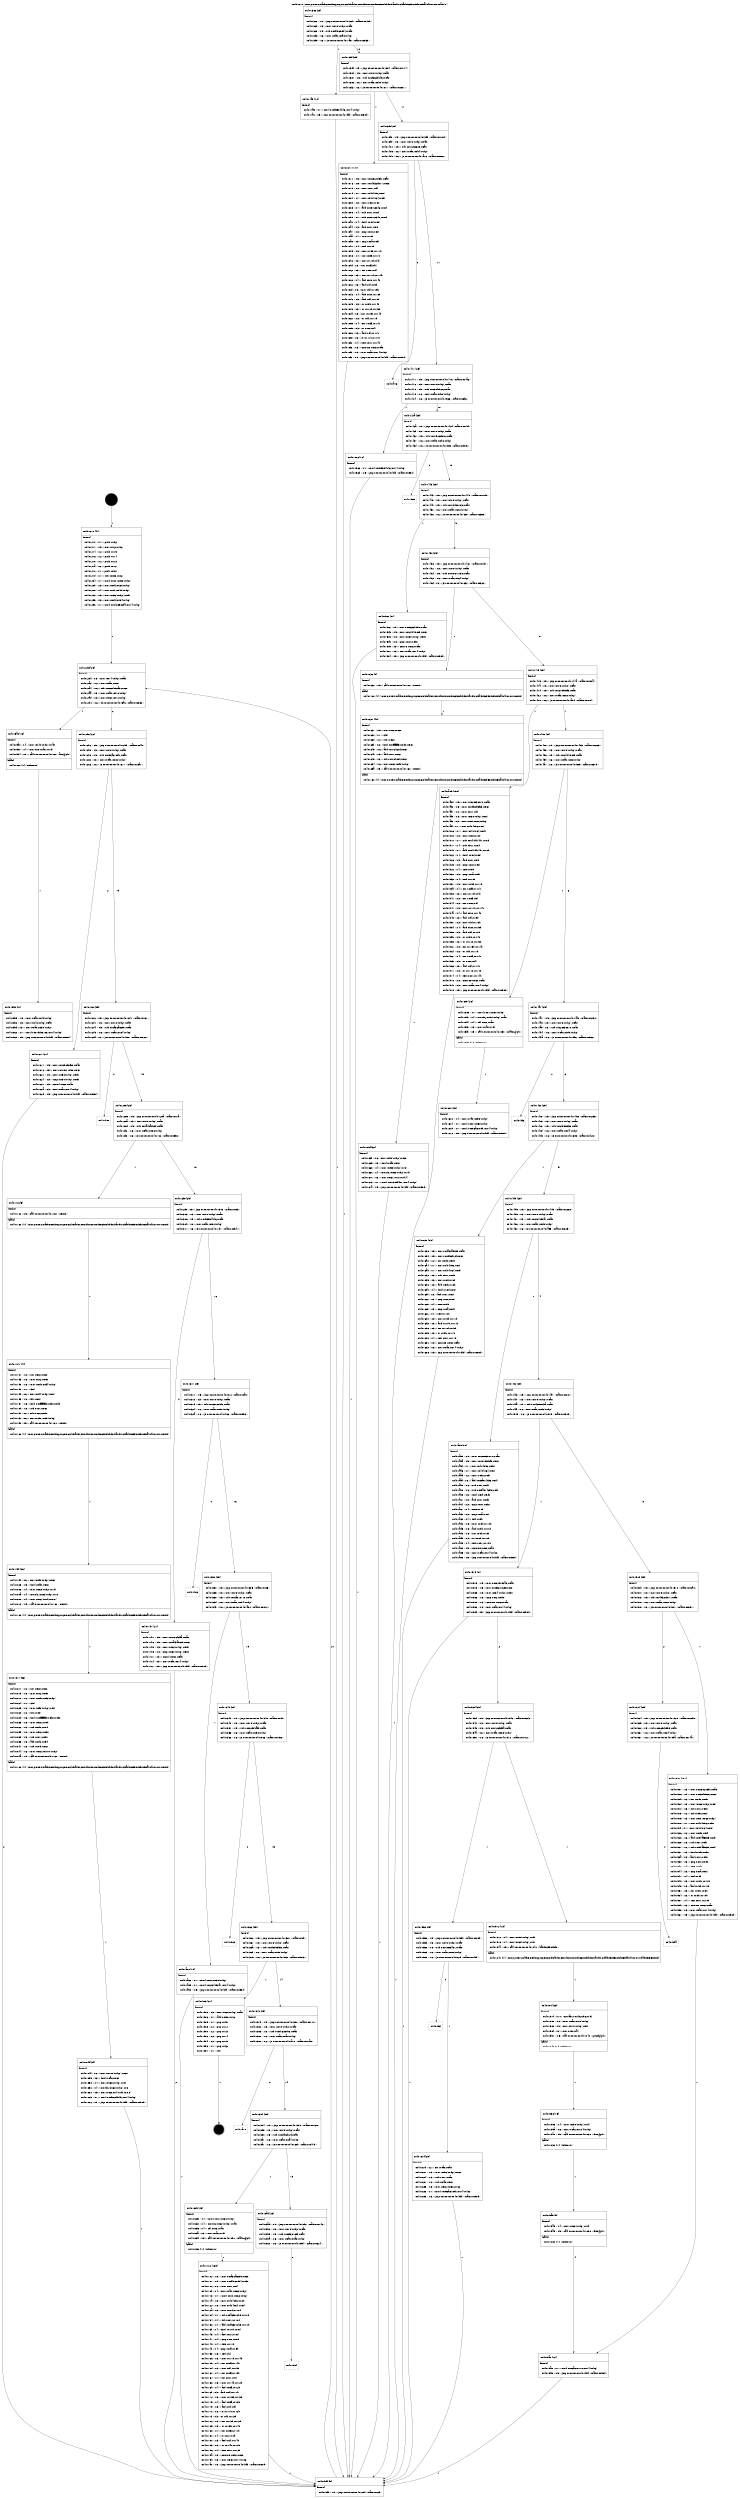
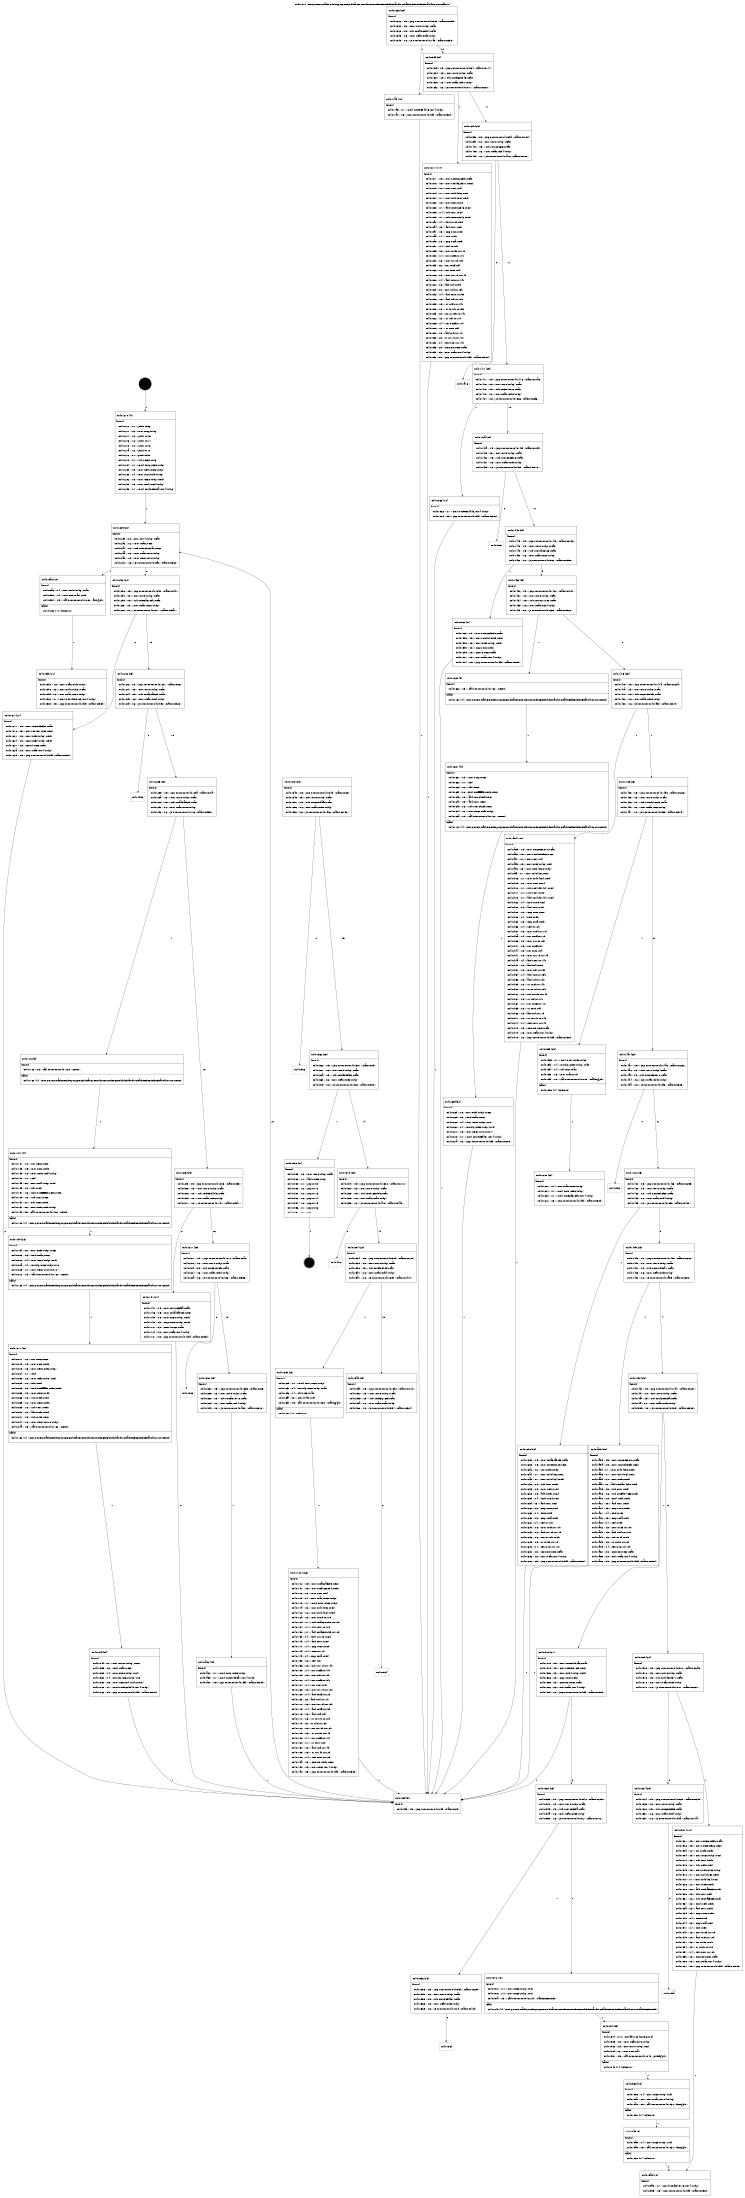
(244, 1657) -> none
(447, 2177) -> none
(482, 2446) -> none
